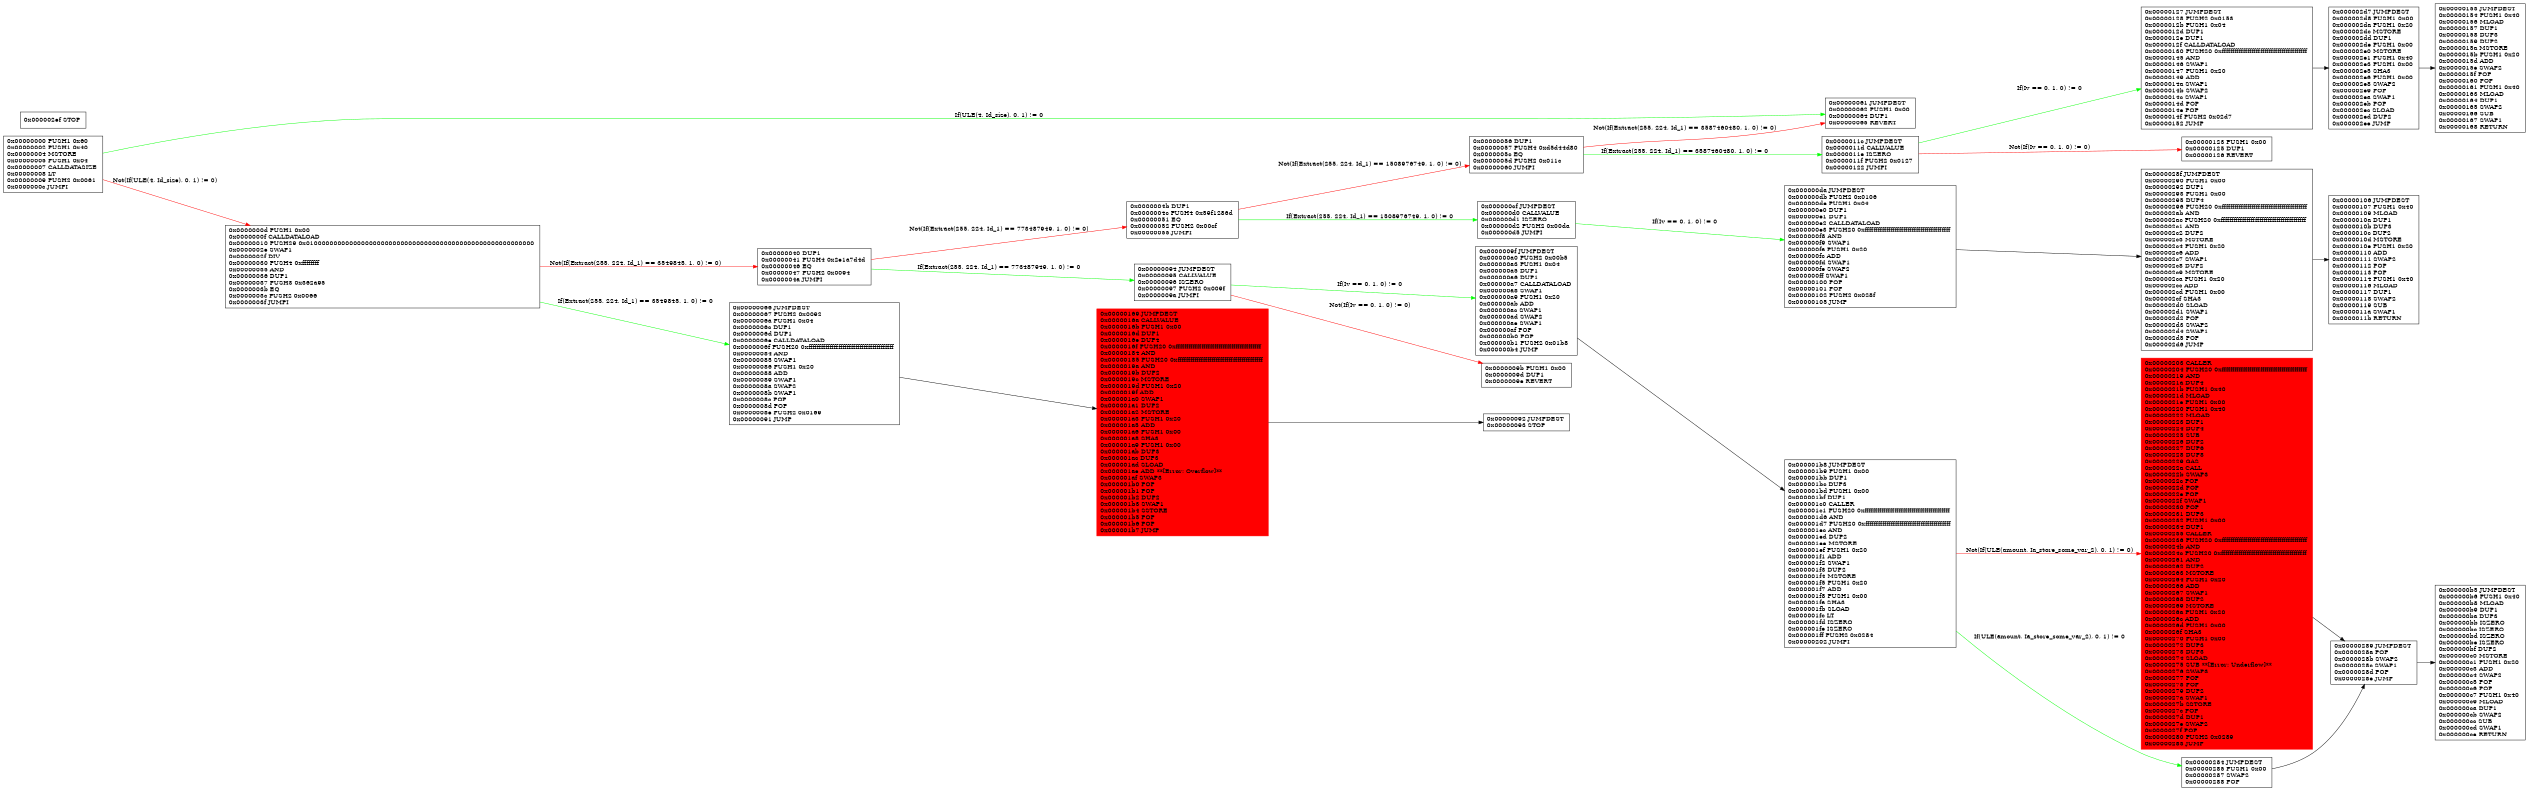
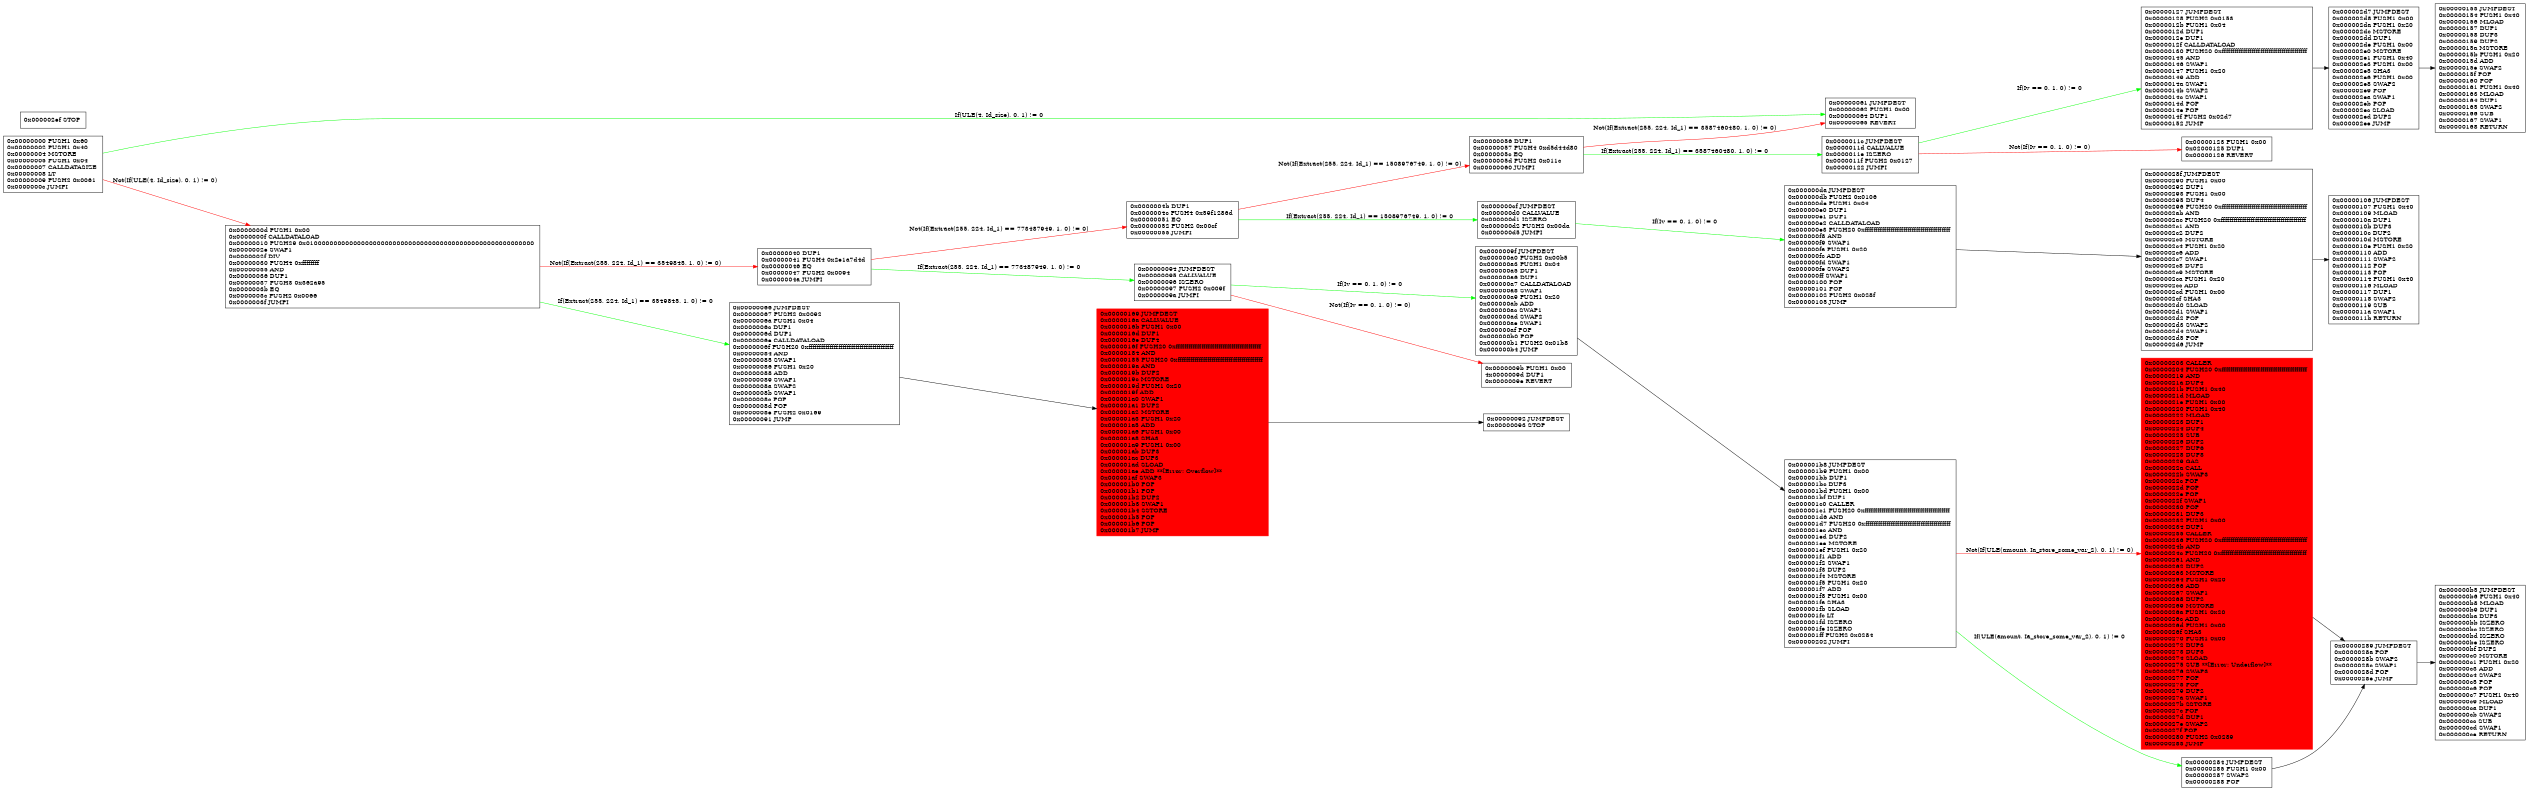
(2227, 149) -> (2227, 149)
(1526, 375) -> (1526, 375)
